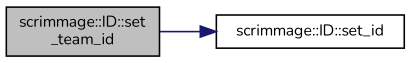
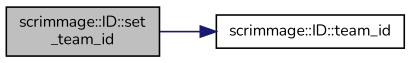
(310, 32) -> (310, 32)
